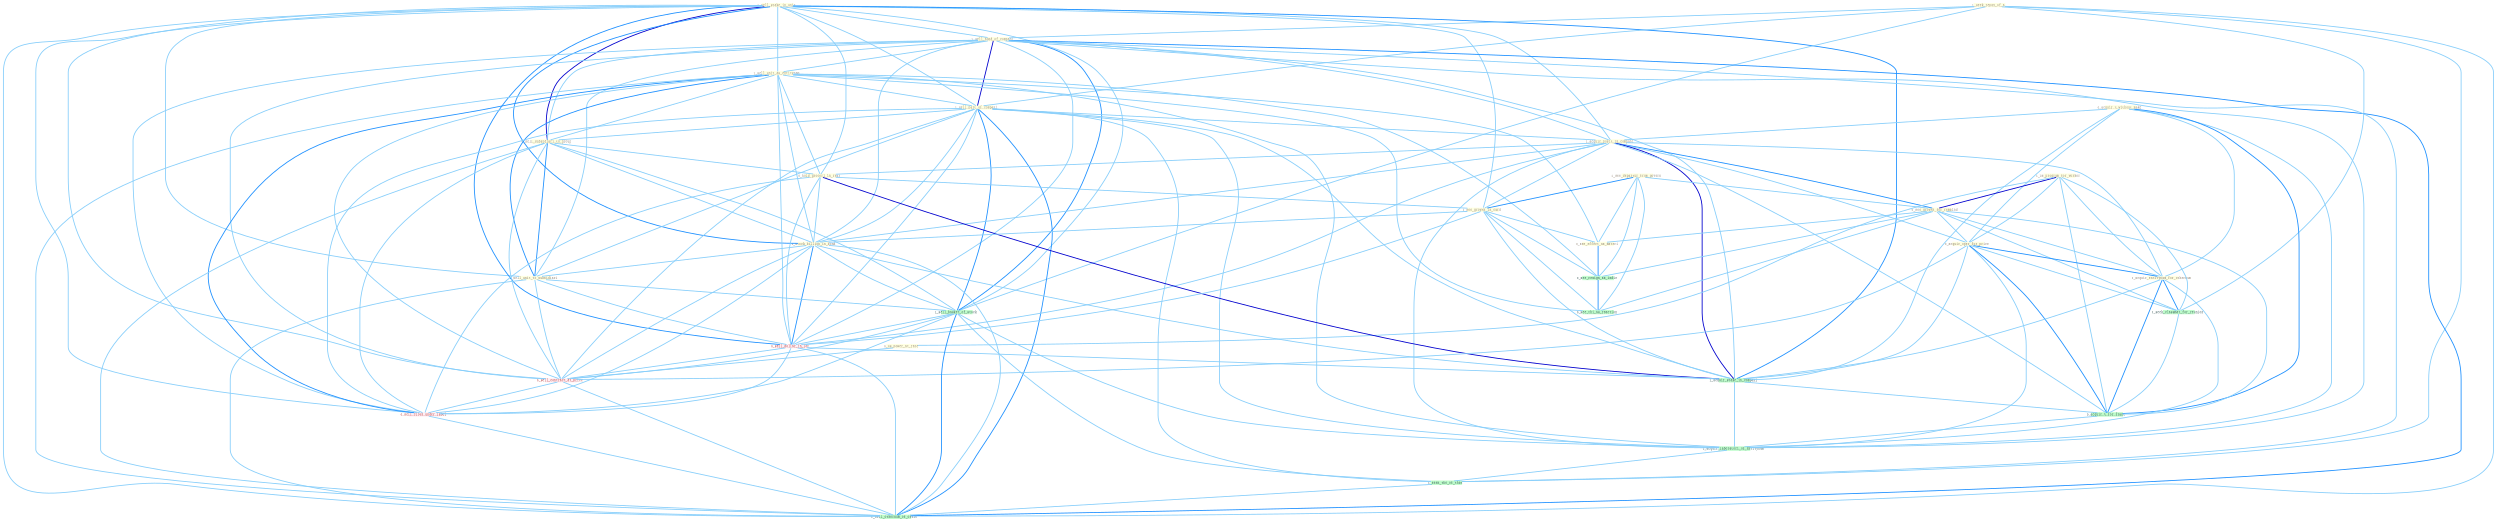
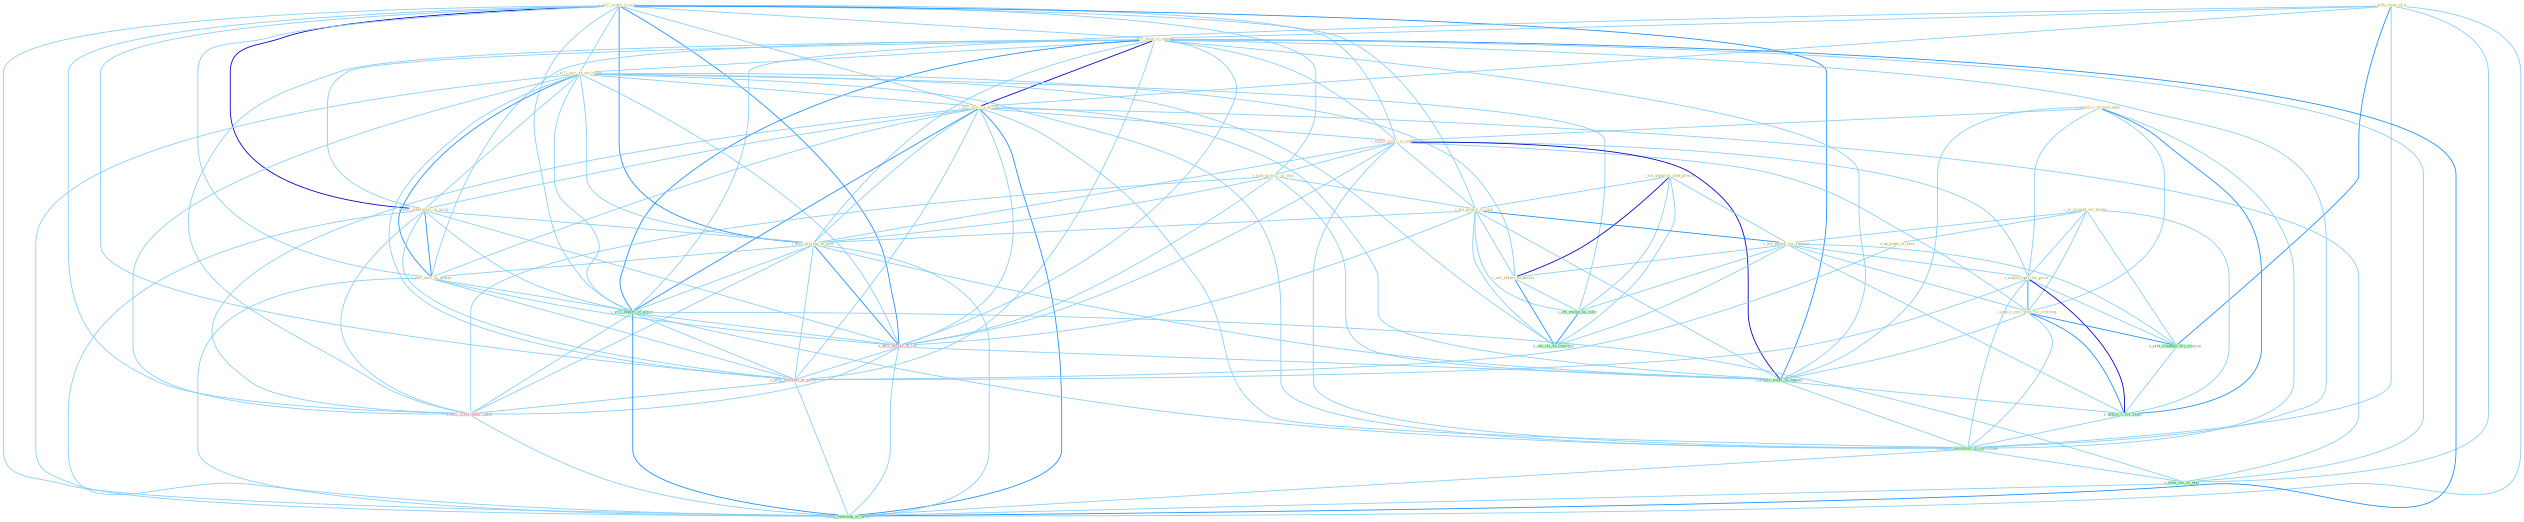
(2344, 57) -> (2335, 204)
(977, 107) -> (979, 107)
(800, 127) -> (569, 207)
(322, 144) -> (153, 237)
(684, 159) -> (650, 275)
(1775, 173) -> (1631, 227)
(1560, 193) -> (1573, 193)
(1983, 197) -> (1944, 226)
(1618, 210) -> (1606, 231)
(814, 244) -> (814, 244)
(1598, 261) -> (1547, 295)
(1867, 264) -> none
(535, 278) -> (432, 278)
(1264, 310) -> (1360, 343)
none -> (1535, 312)
(2050, 326) -> (2094, 335)
(1907, 349) -> none
none -> (2375, 396)
none -> (1408, 483)
